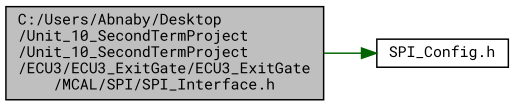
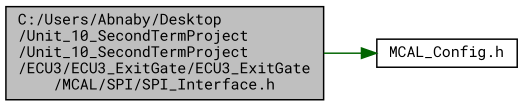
(443, 53) -> (447, 53)
